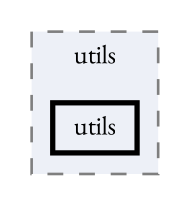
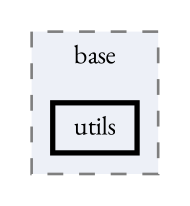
(95, 57) -> (95, 57)
